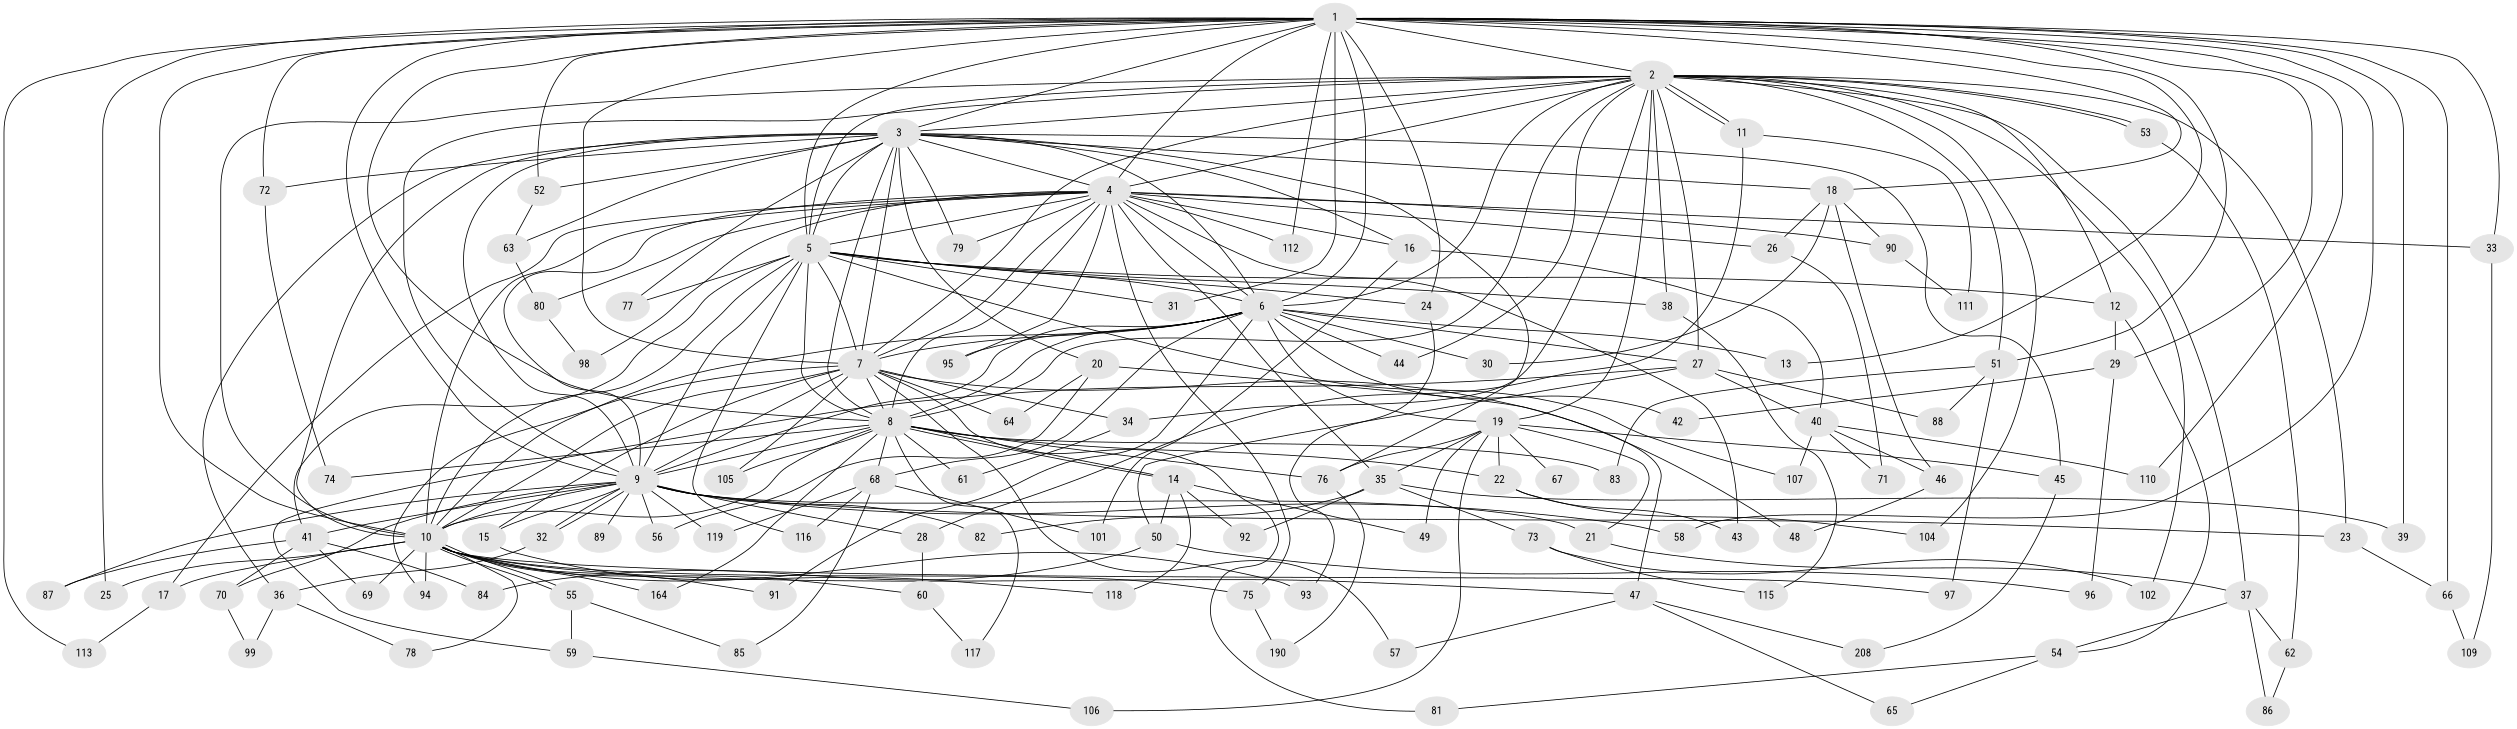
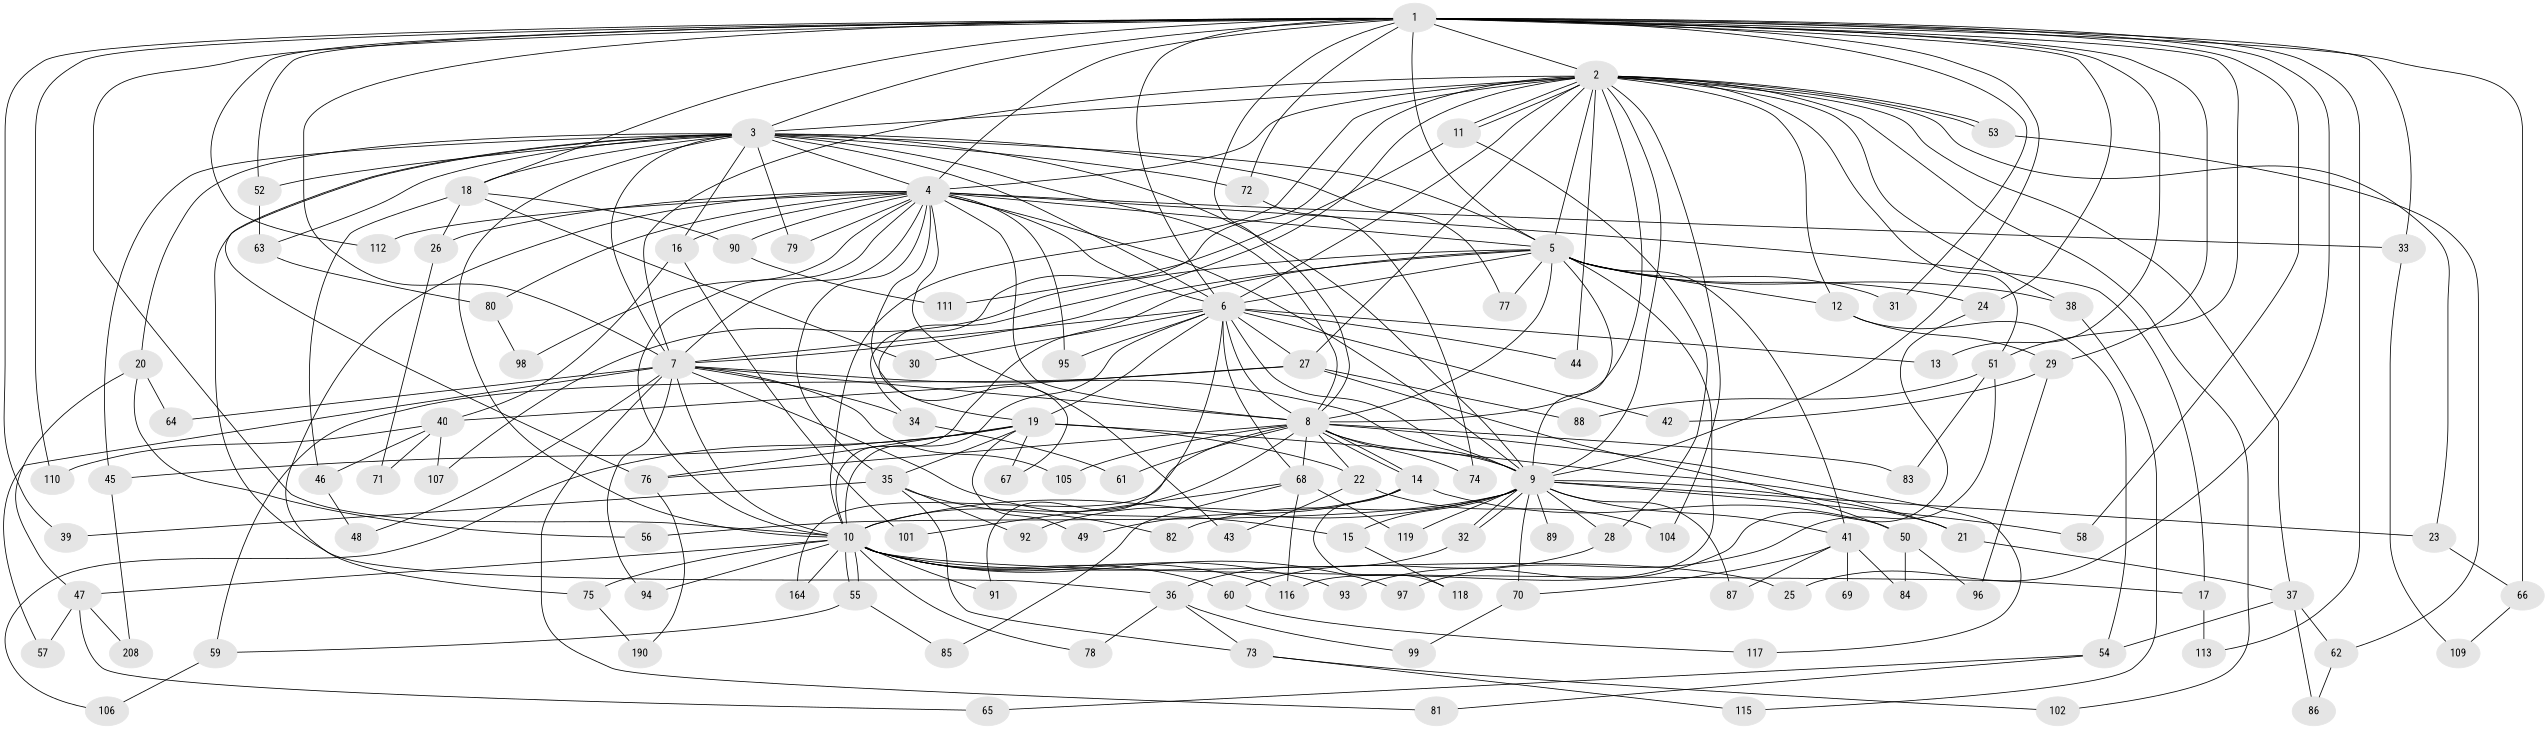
none -> (942, 399)
(396, 568) -> (1068, 567)
none -> (1212, 625)
